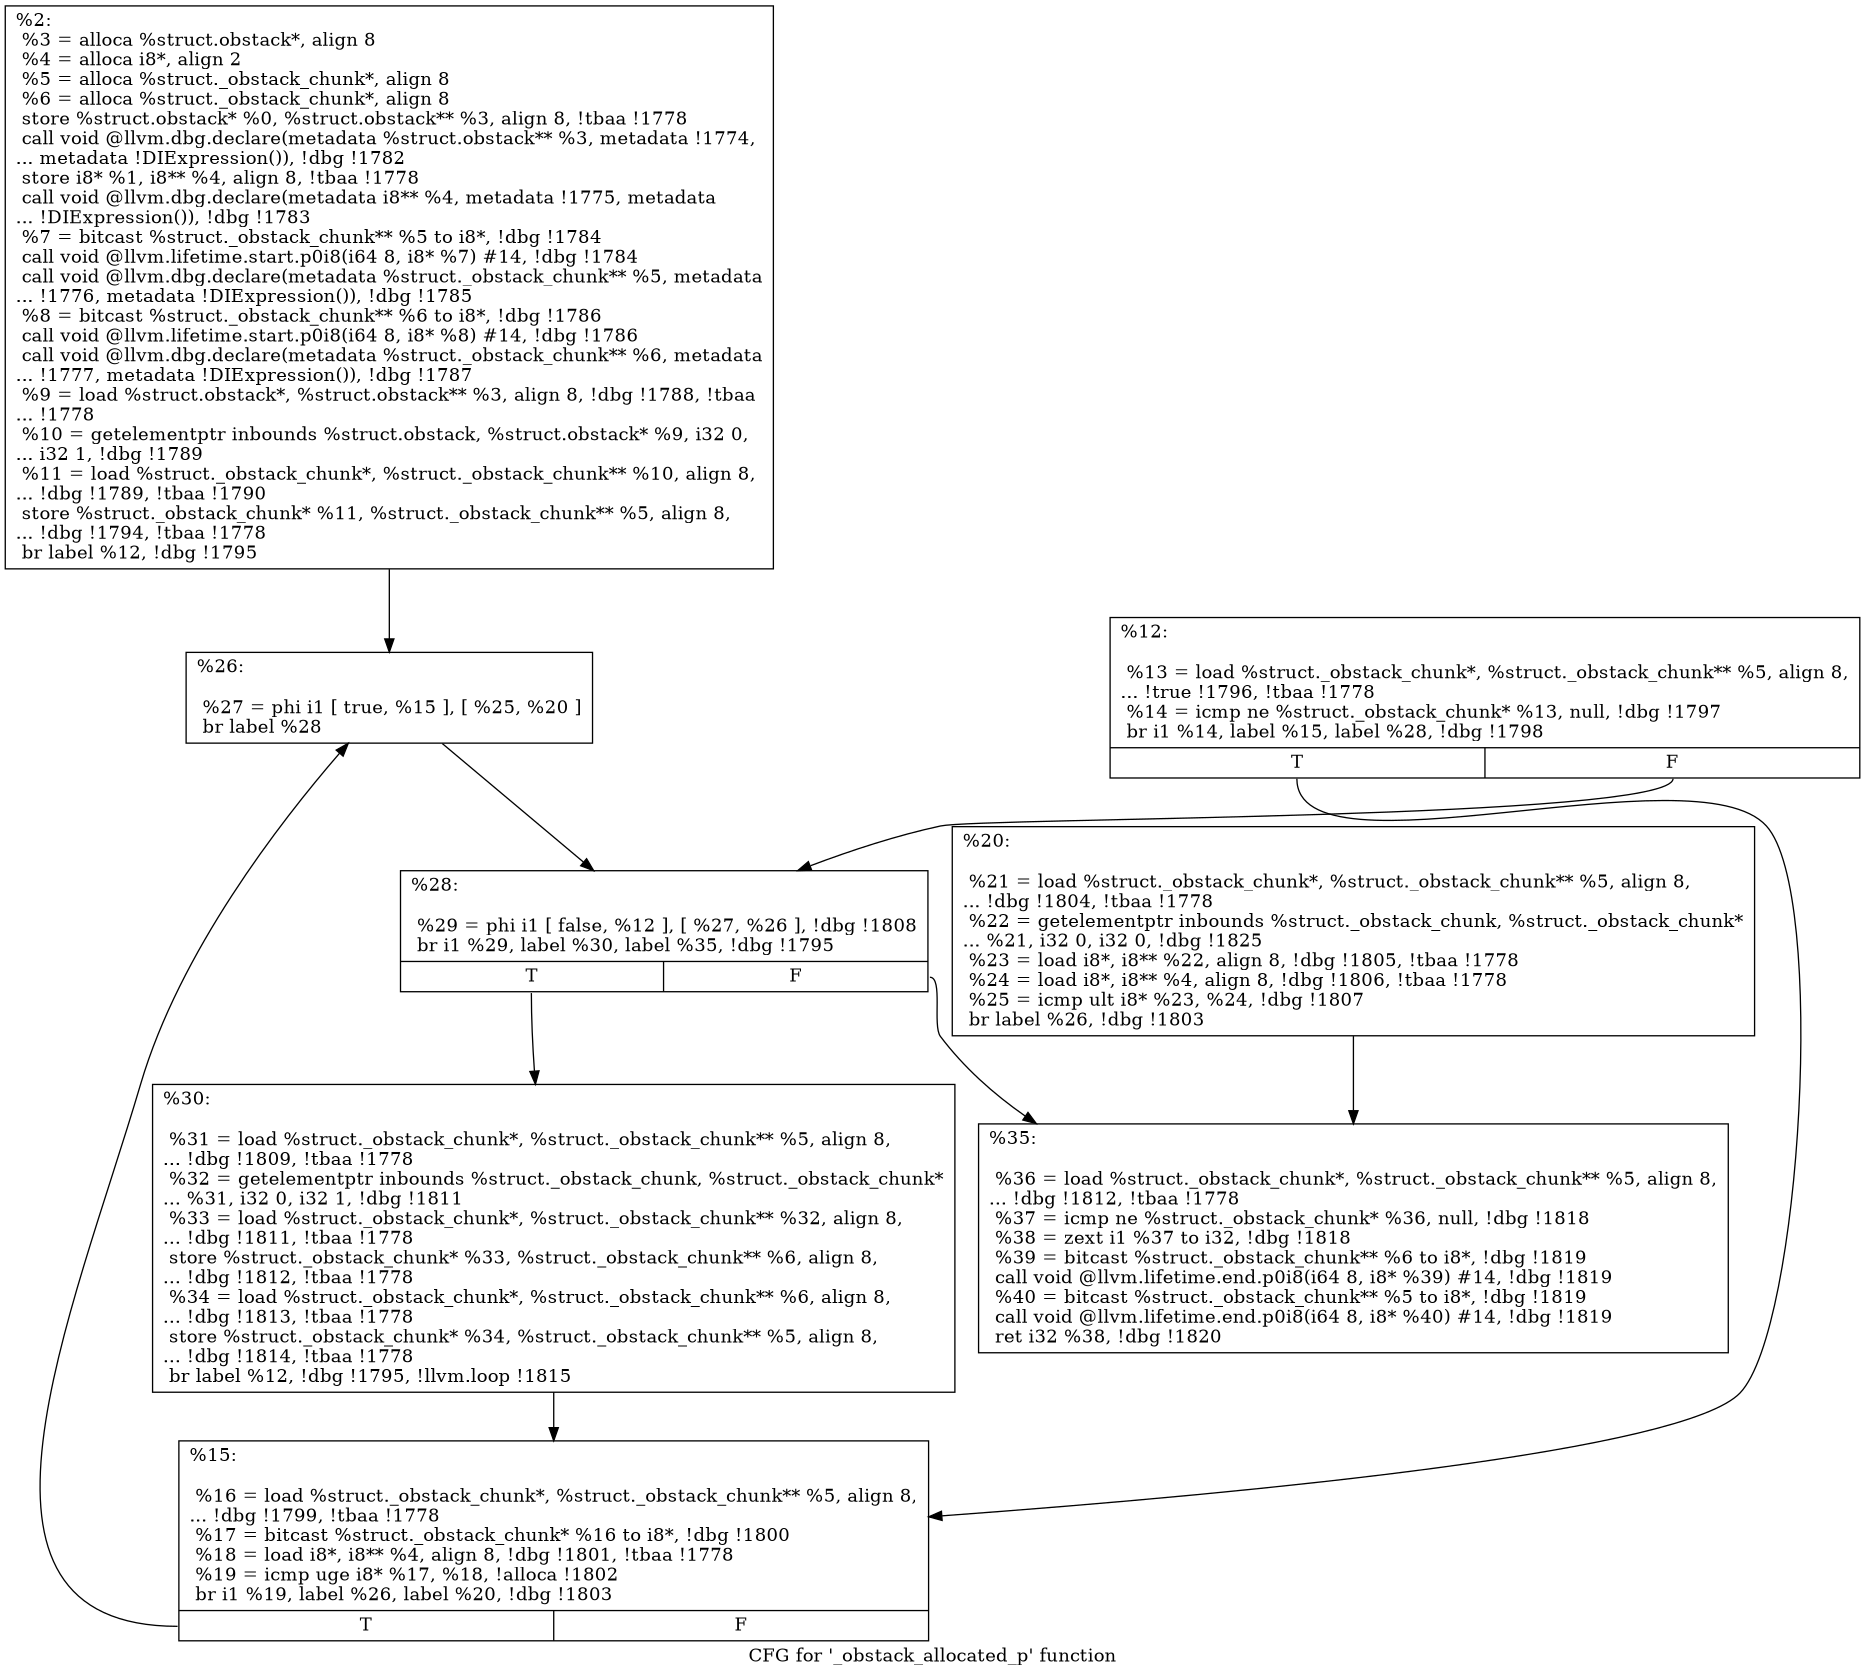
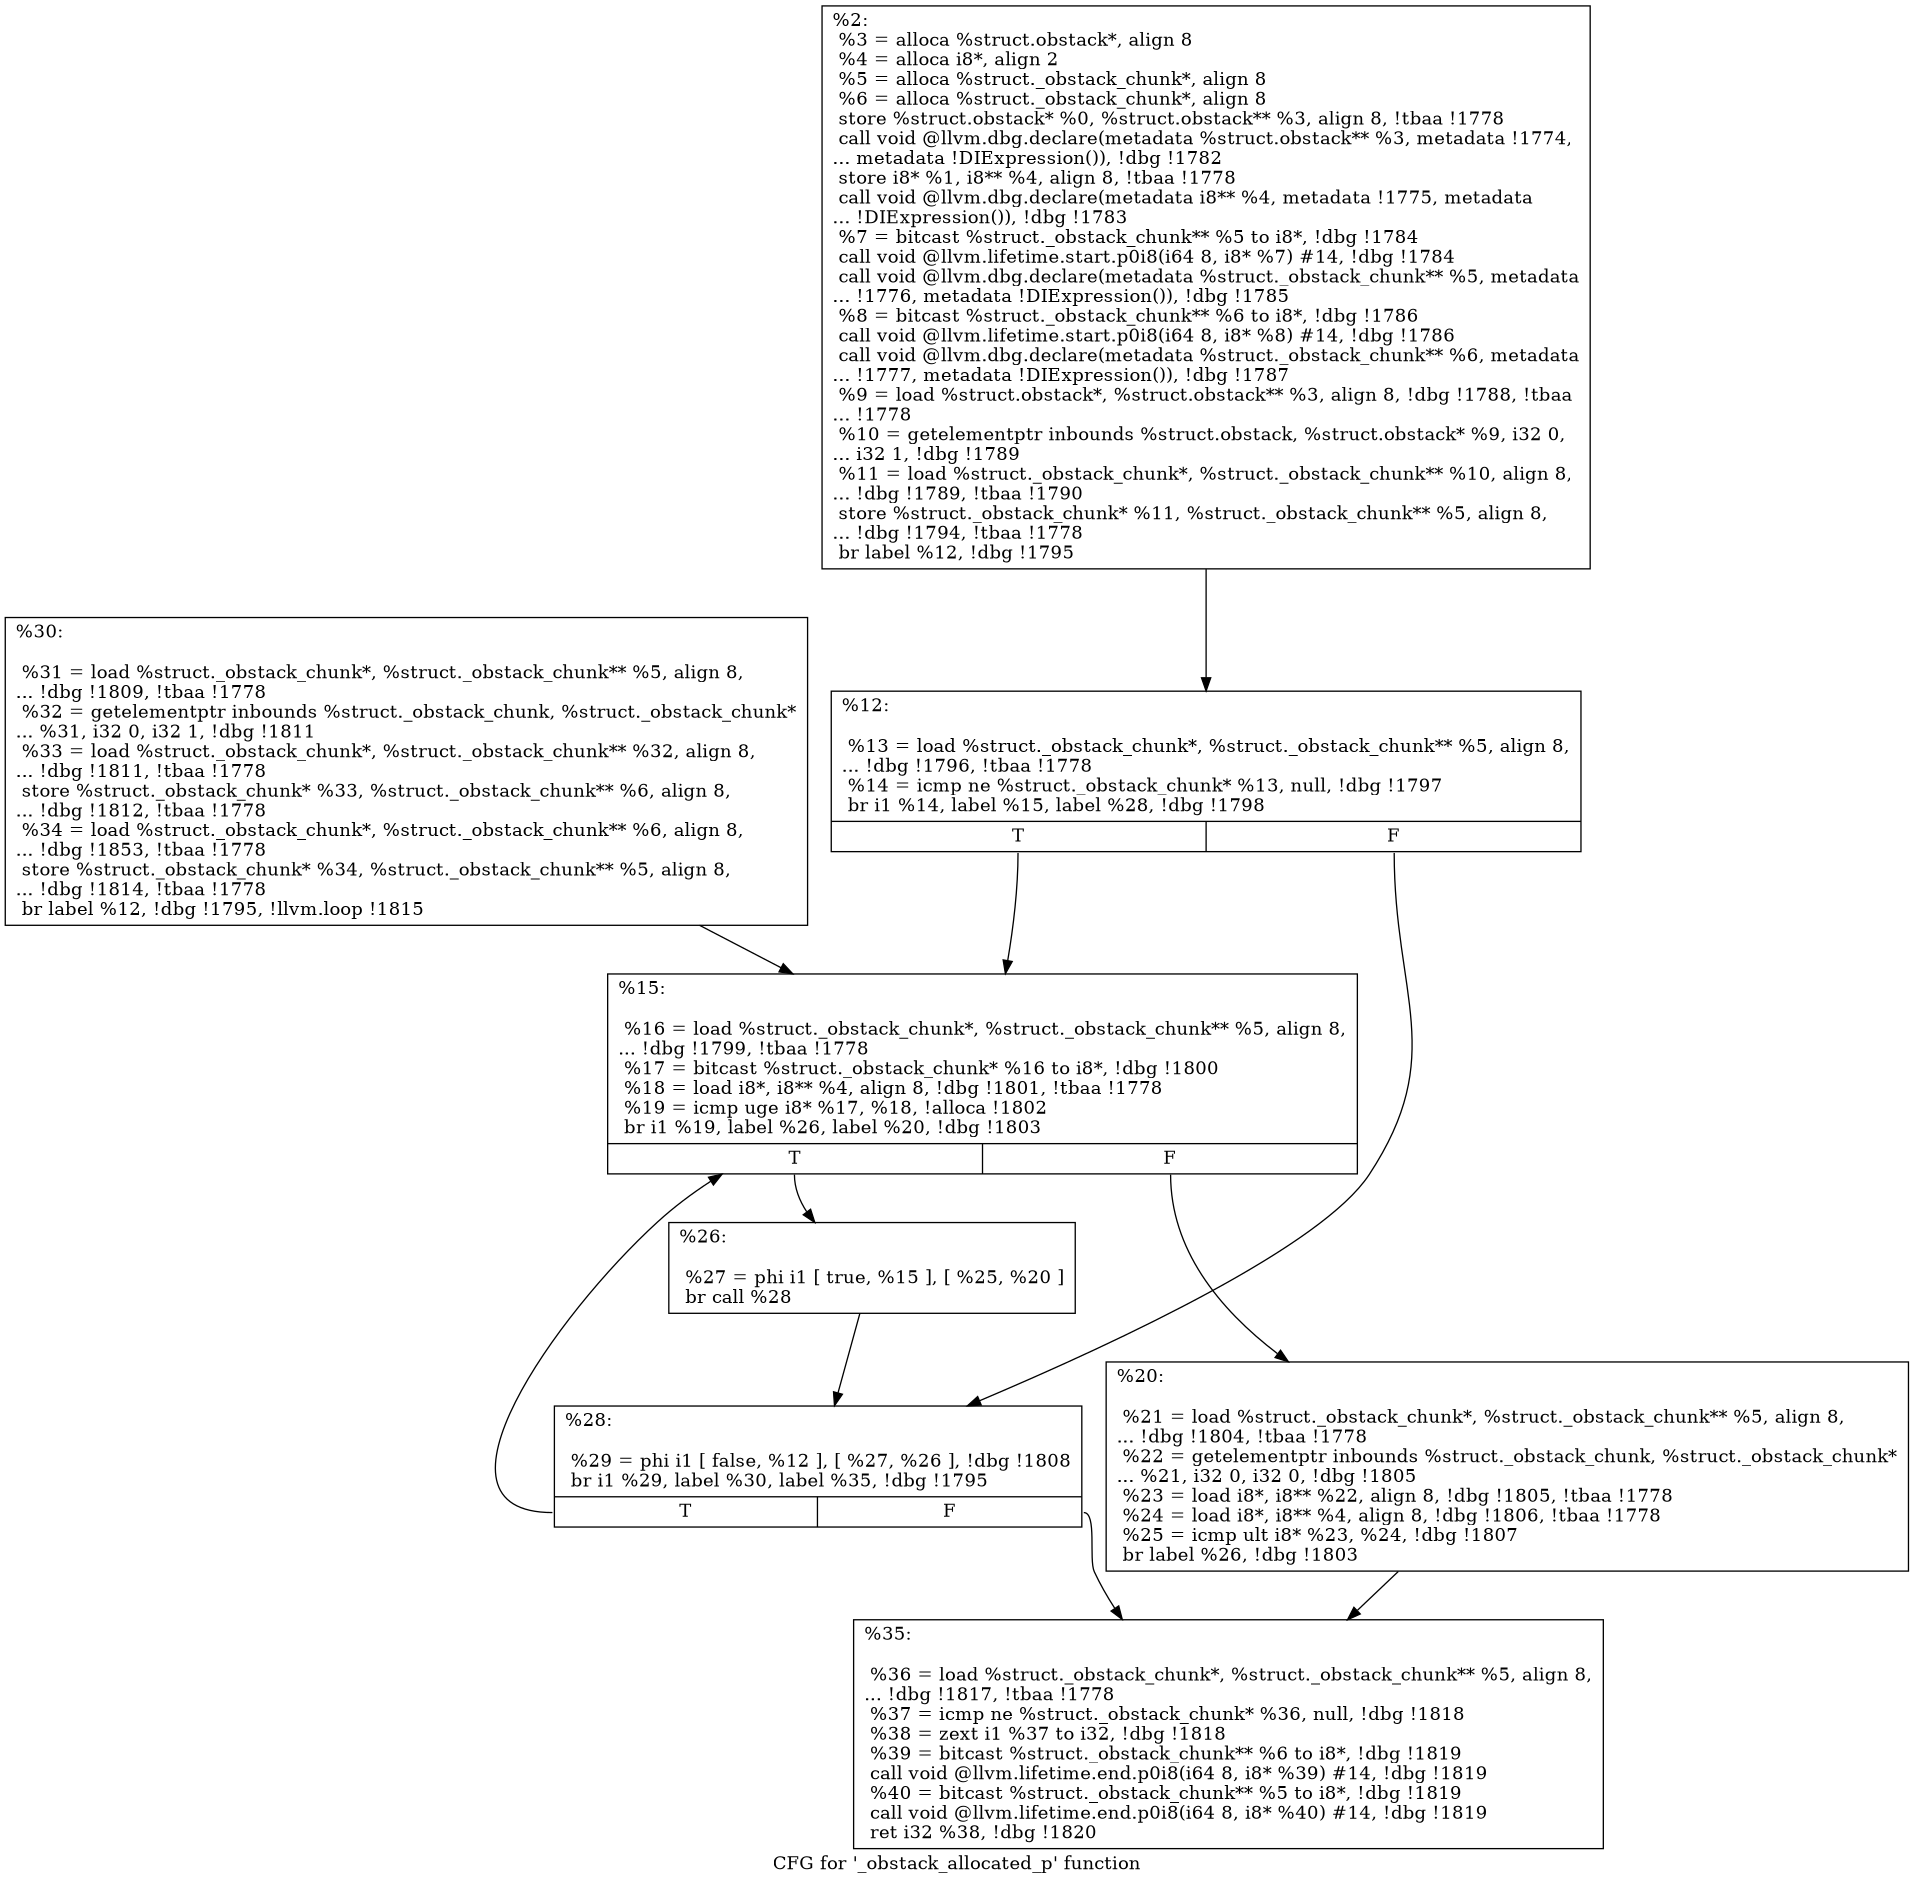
(389, 604) -> (1206, 623)
(1248, 692) -> (967, 766)
(260, 727) -> (736, 1298)
(1113, 941) -> (1267, 1476)
(532, 1032) -> (554, 1340)
(1115, 1199) -> (990, 1695)
none -> (1203, 1276)
(289, 1317) -> (141, 850)
